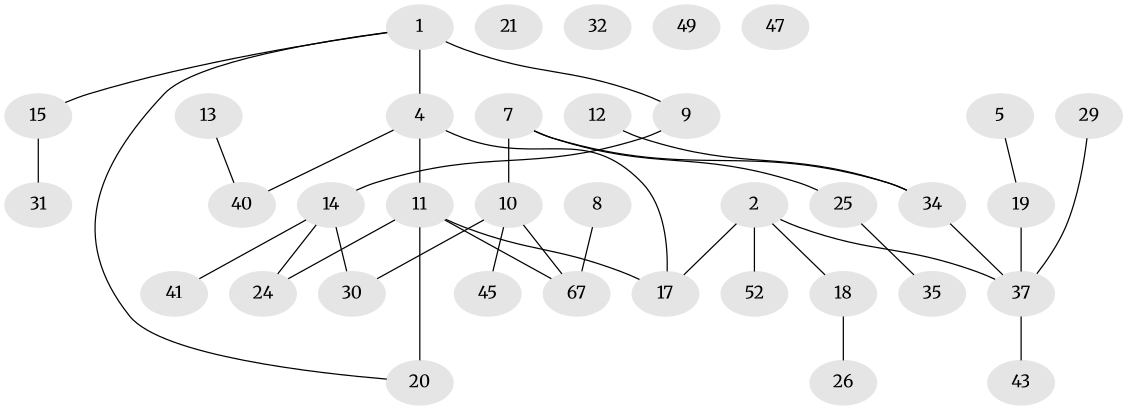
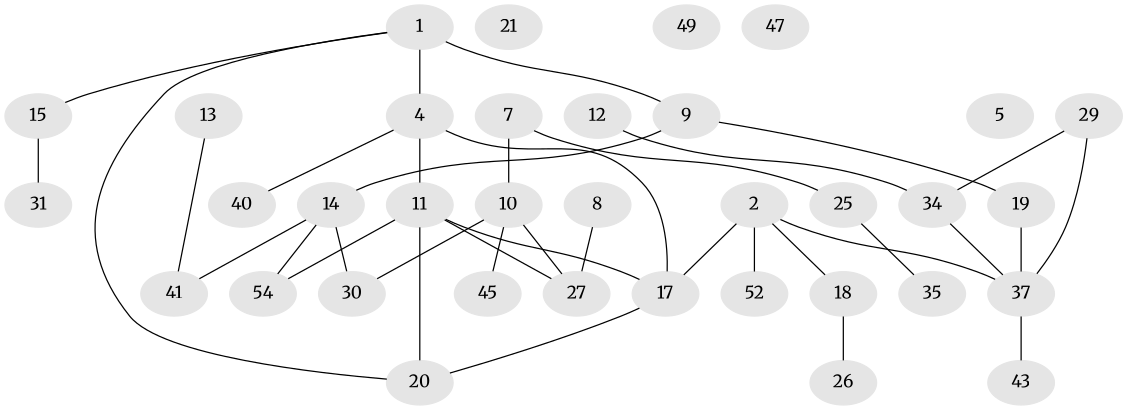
(598, 27) -> none
(225, 160) -> (191, 205)
(1011, 160) -> (859, 150)
(720, 161) -> (1011, 160)
(263, 294) -> (263, 294)
(577, 294) -> (577, 294)
none -> (546, 343)
